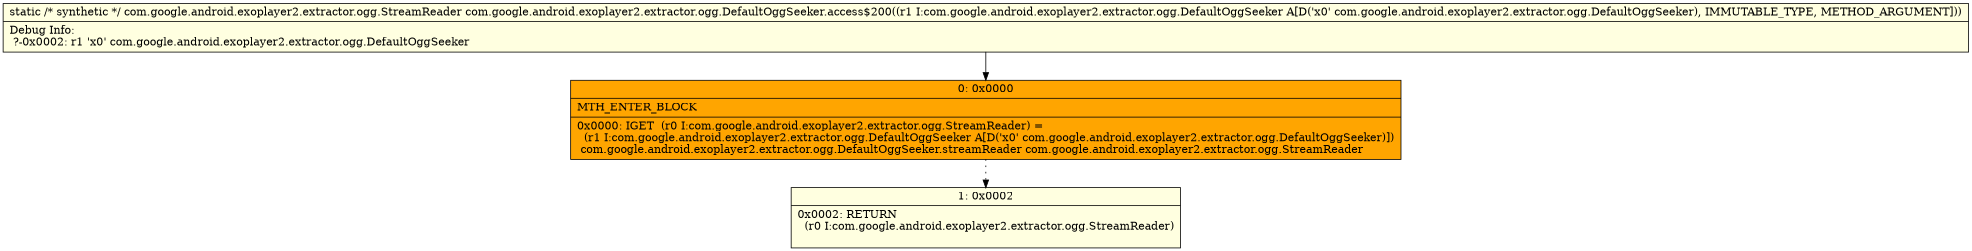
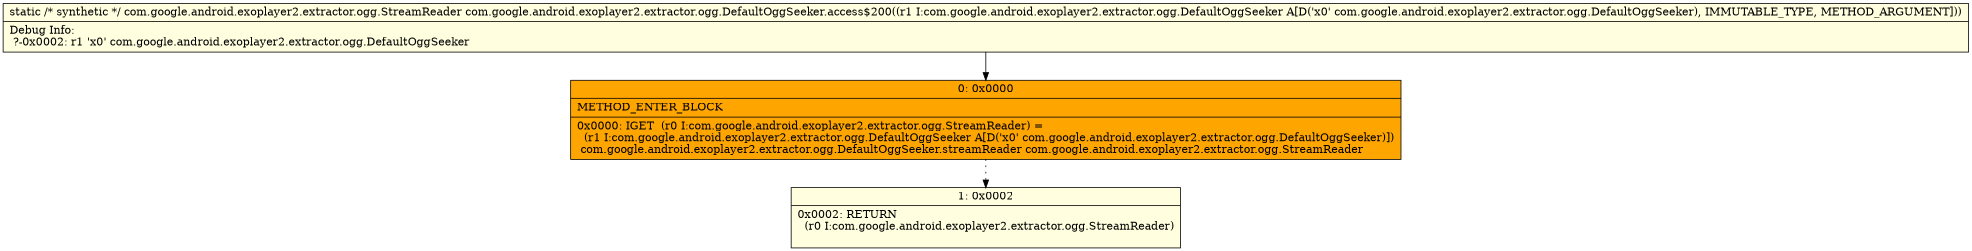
(637, 107) -> (650, 107)
